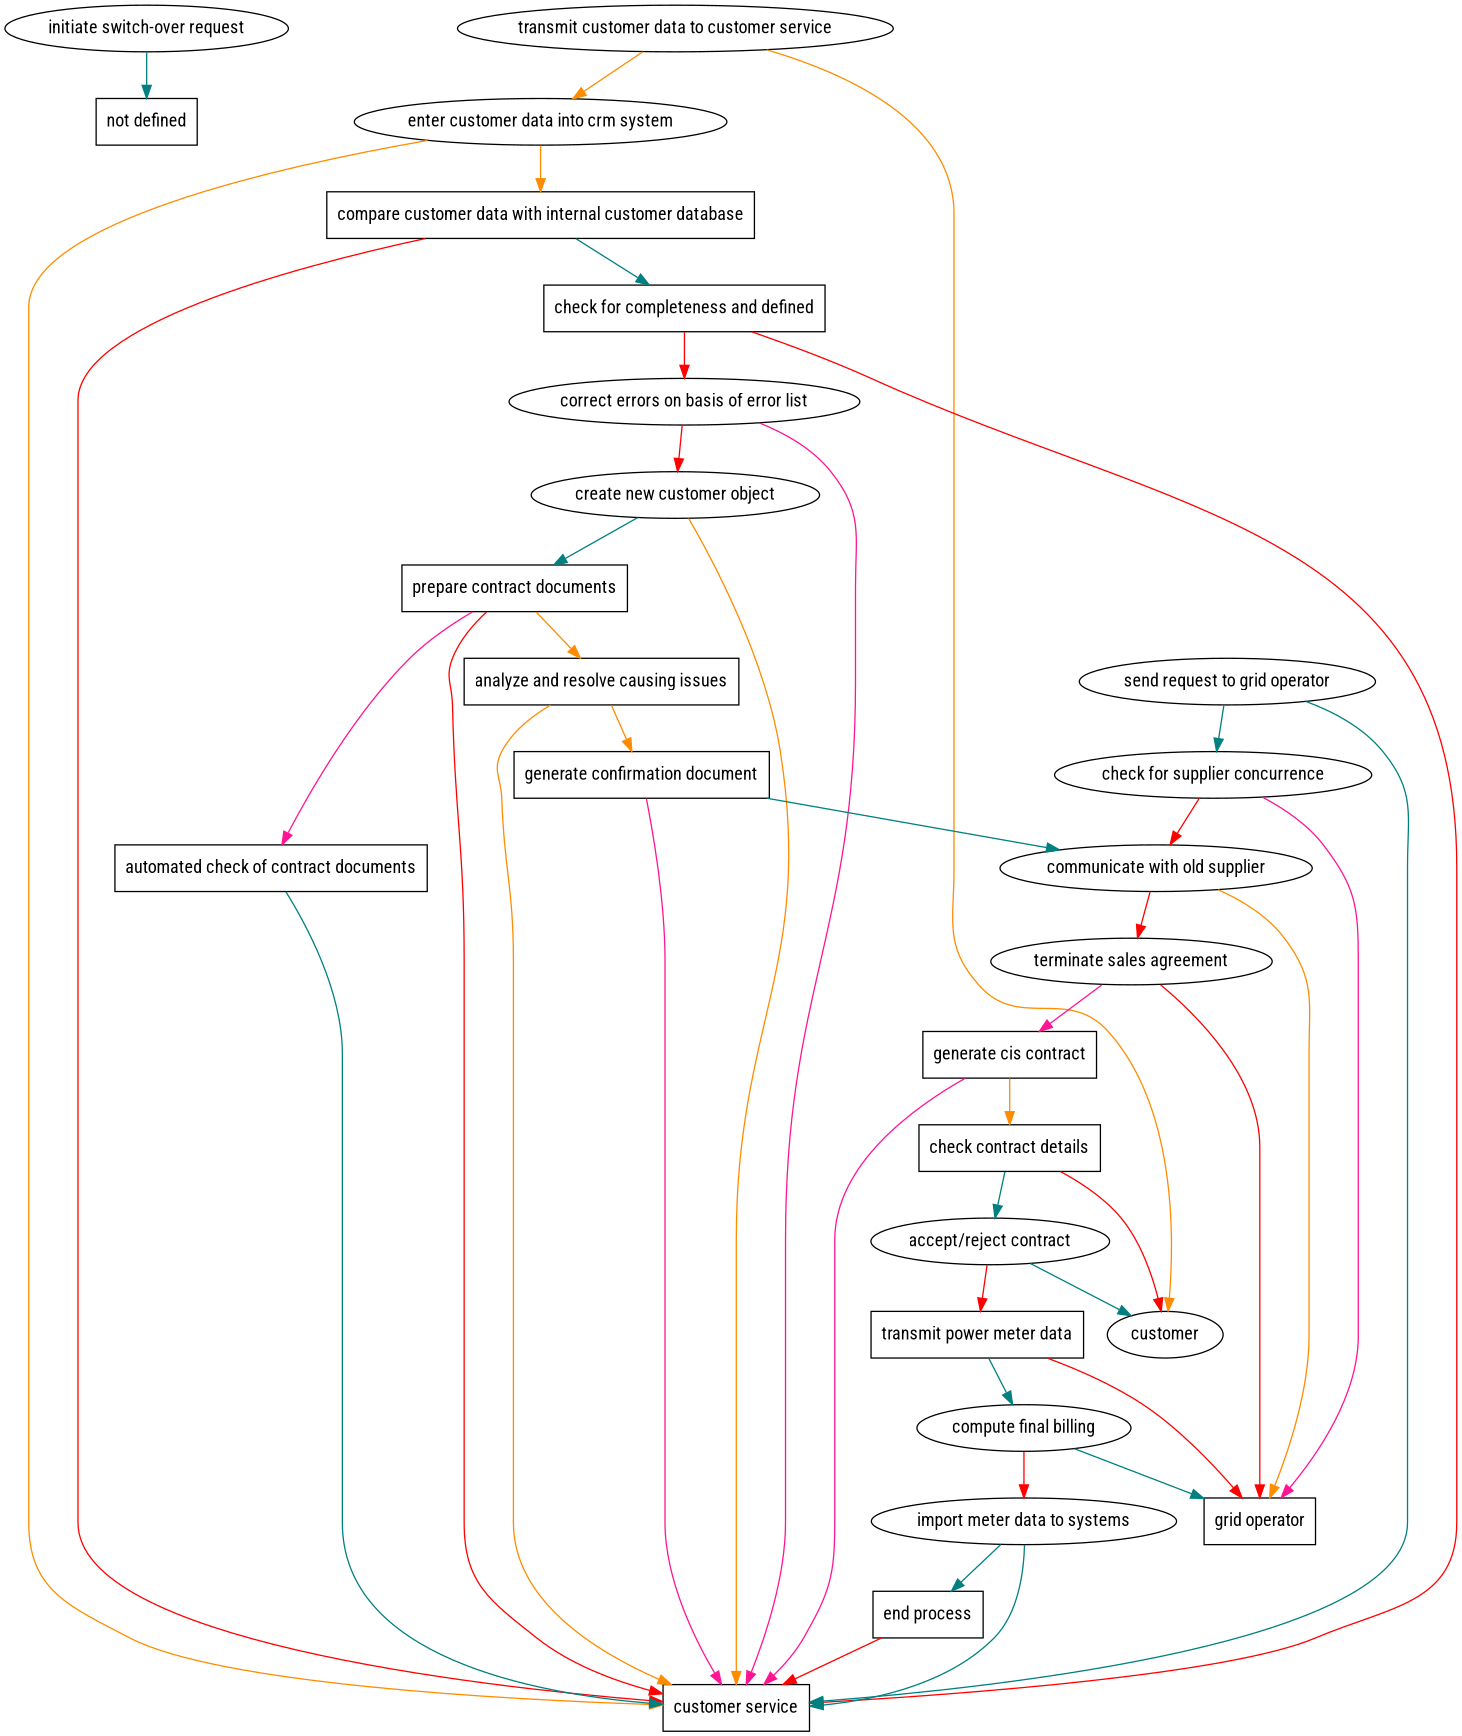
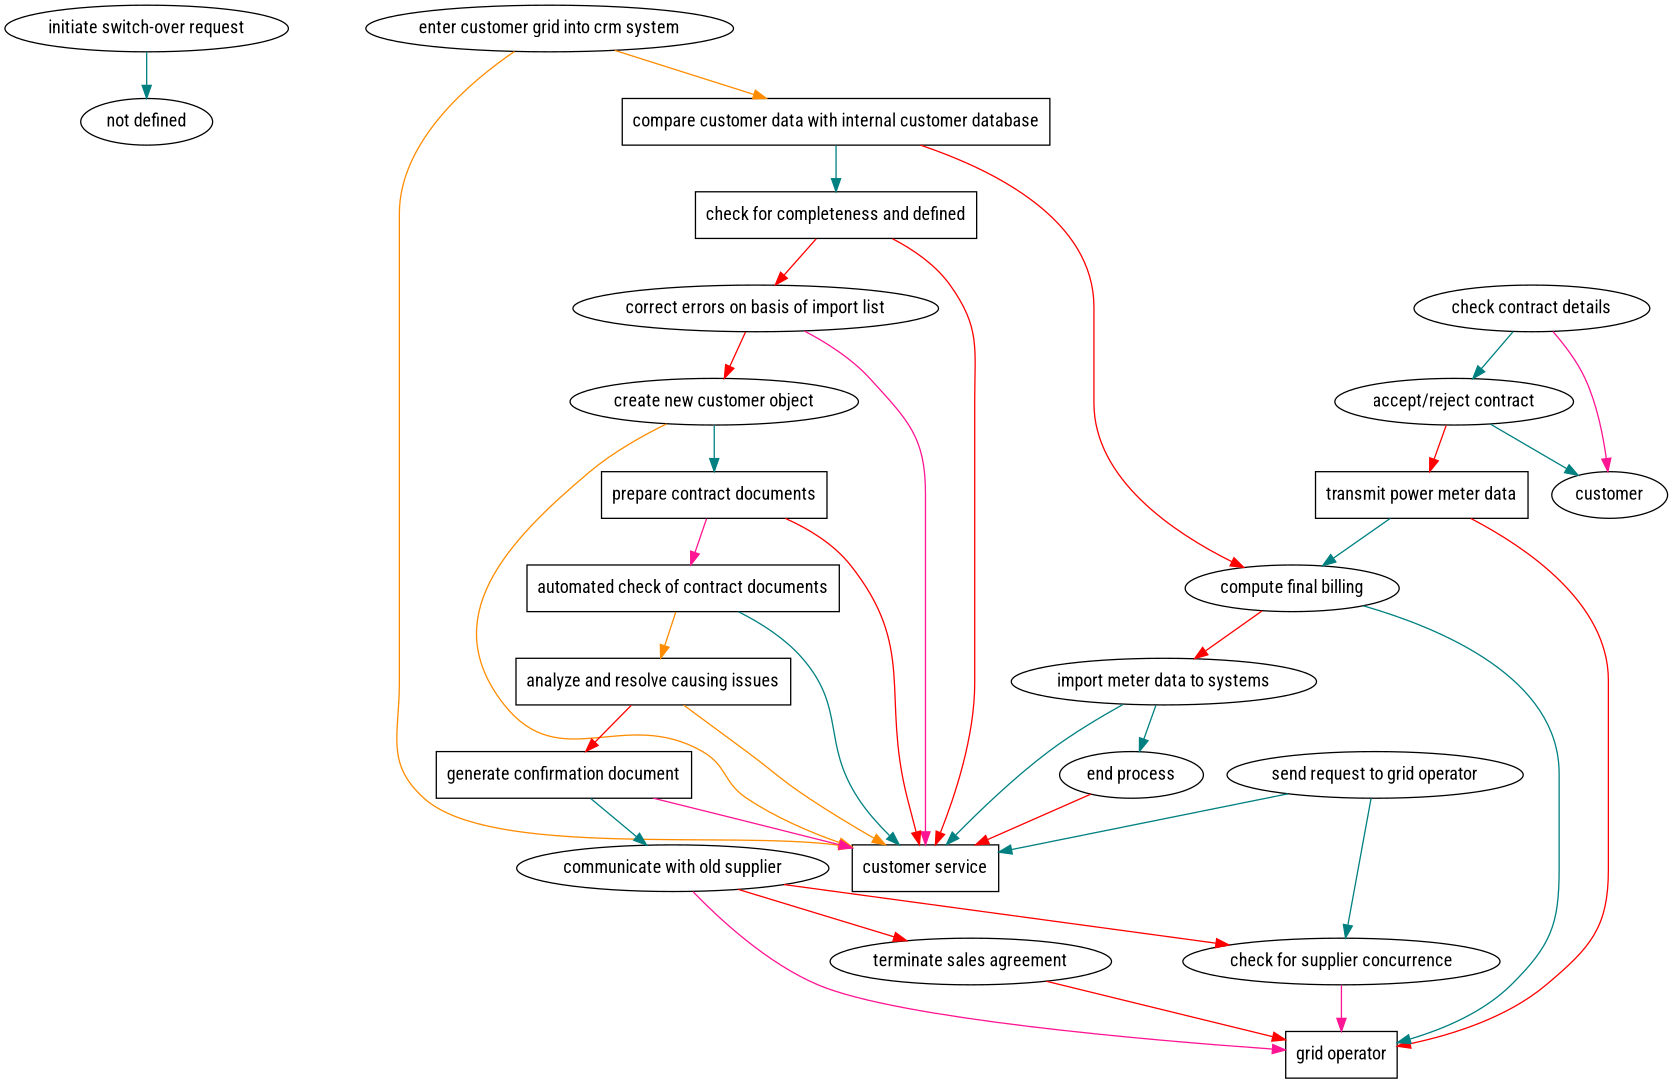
(675, 29) -> none
(147, 122) -> (147, 122)
(541, 122) -> (550, 29)
(684, 402) -> (756, 308)
(554, 630) -> (670, 629)
(619, 722) -> (613, 724)
(1188, 816) -> (1000, 914)
(1010, 1055) -> none
(78, 1074) -> (1094, 339)
(1010, 1148) -> (1532, 308)
(1309, 1170) -> (965, 1018)
(1125, 1223) -> (1590, 391)
(928, 1615) -> (1132, 775)
